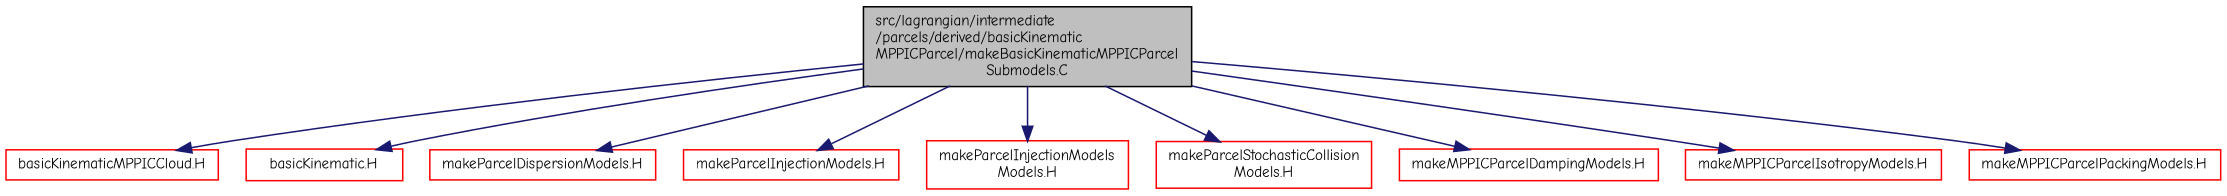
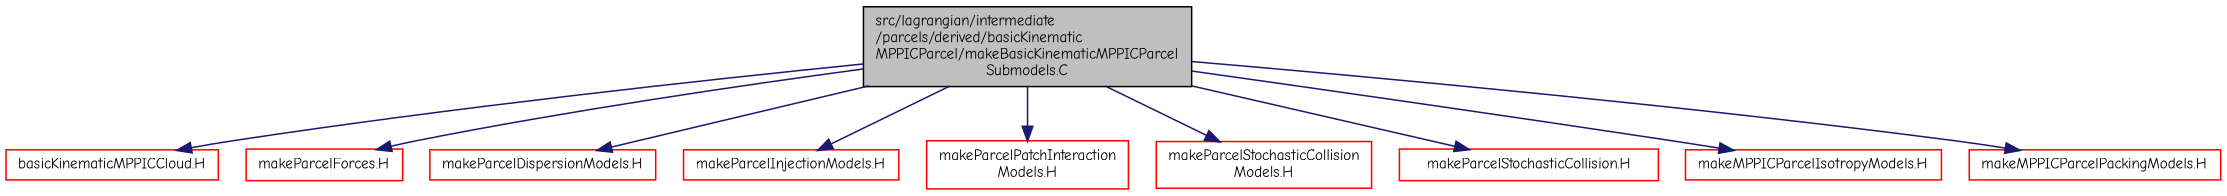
(324, 165) -> (324, 165)
(1028, 165) -> (1028, 165)
(1529, 165) -> (1529, 165)
